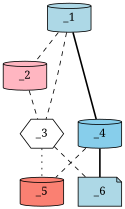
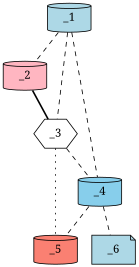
(85, 76) -> (85, 105)
(33, 105) -> (40, 105)
(67, 159) -> (78, 163)
(100, 163) -> (107, 221)
